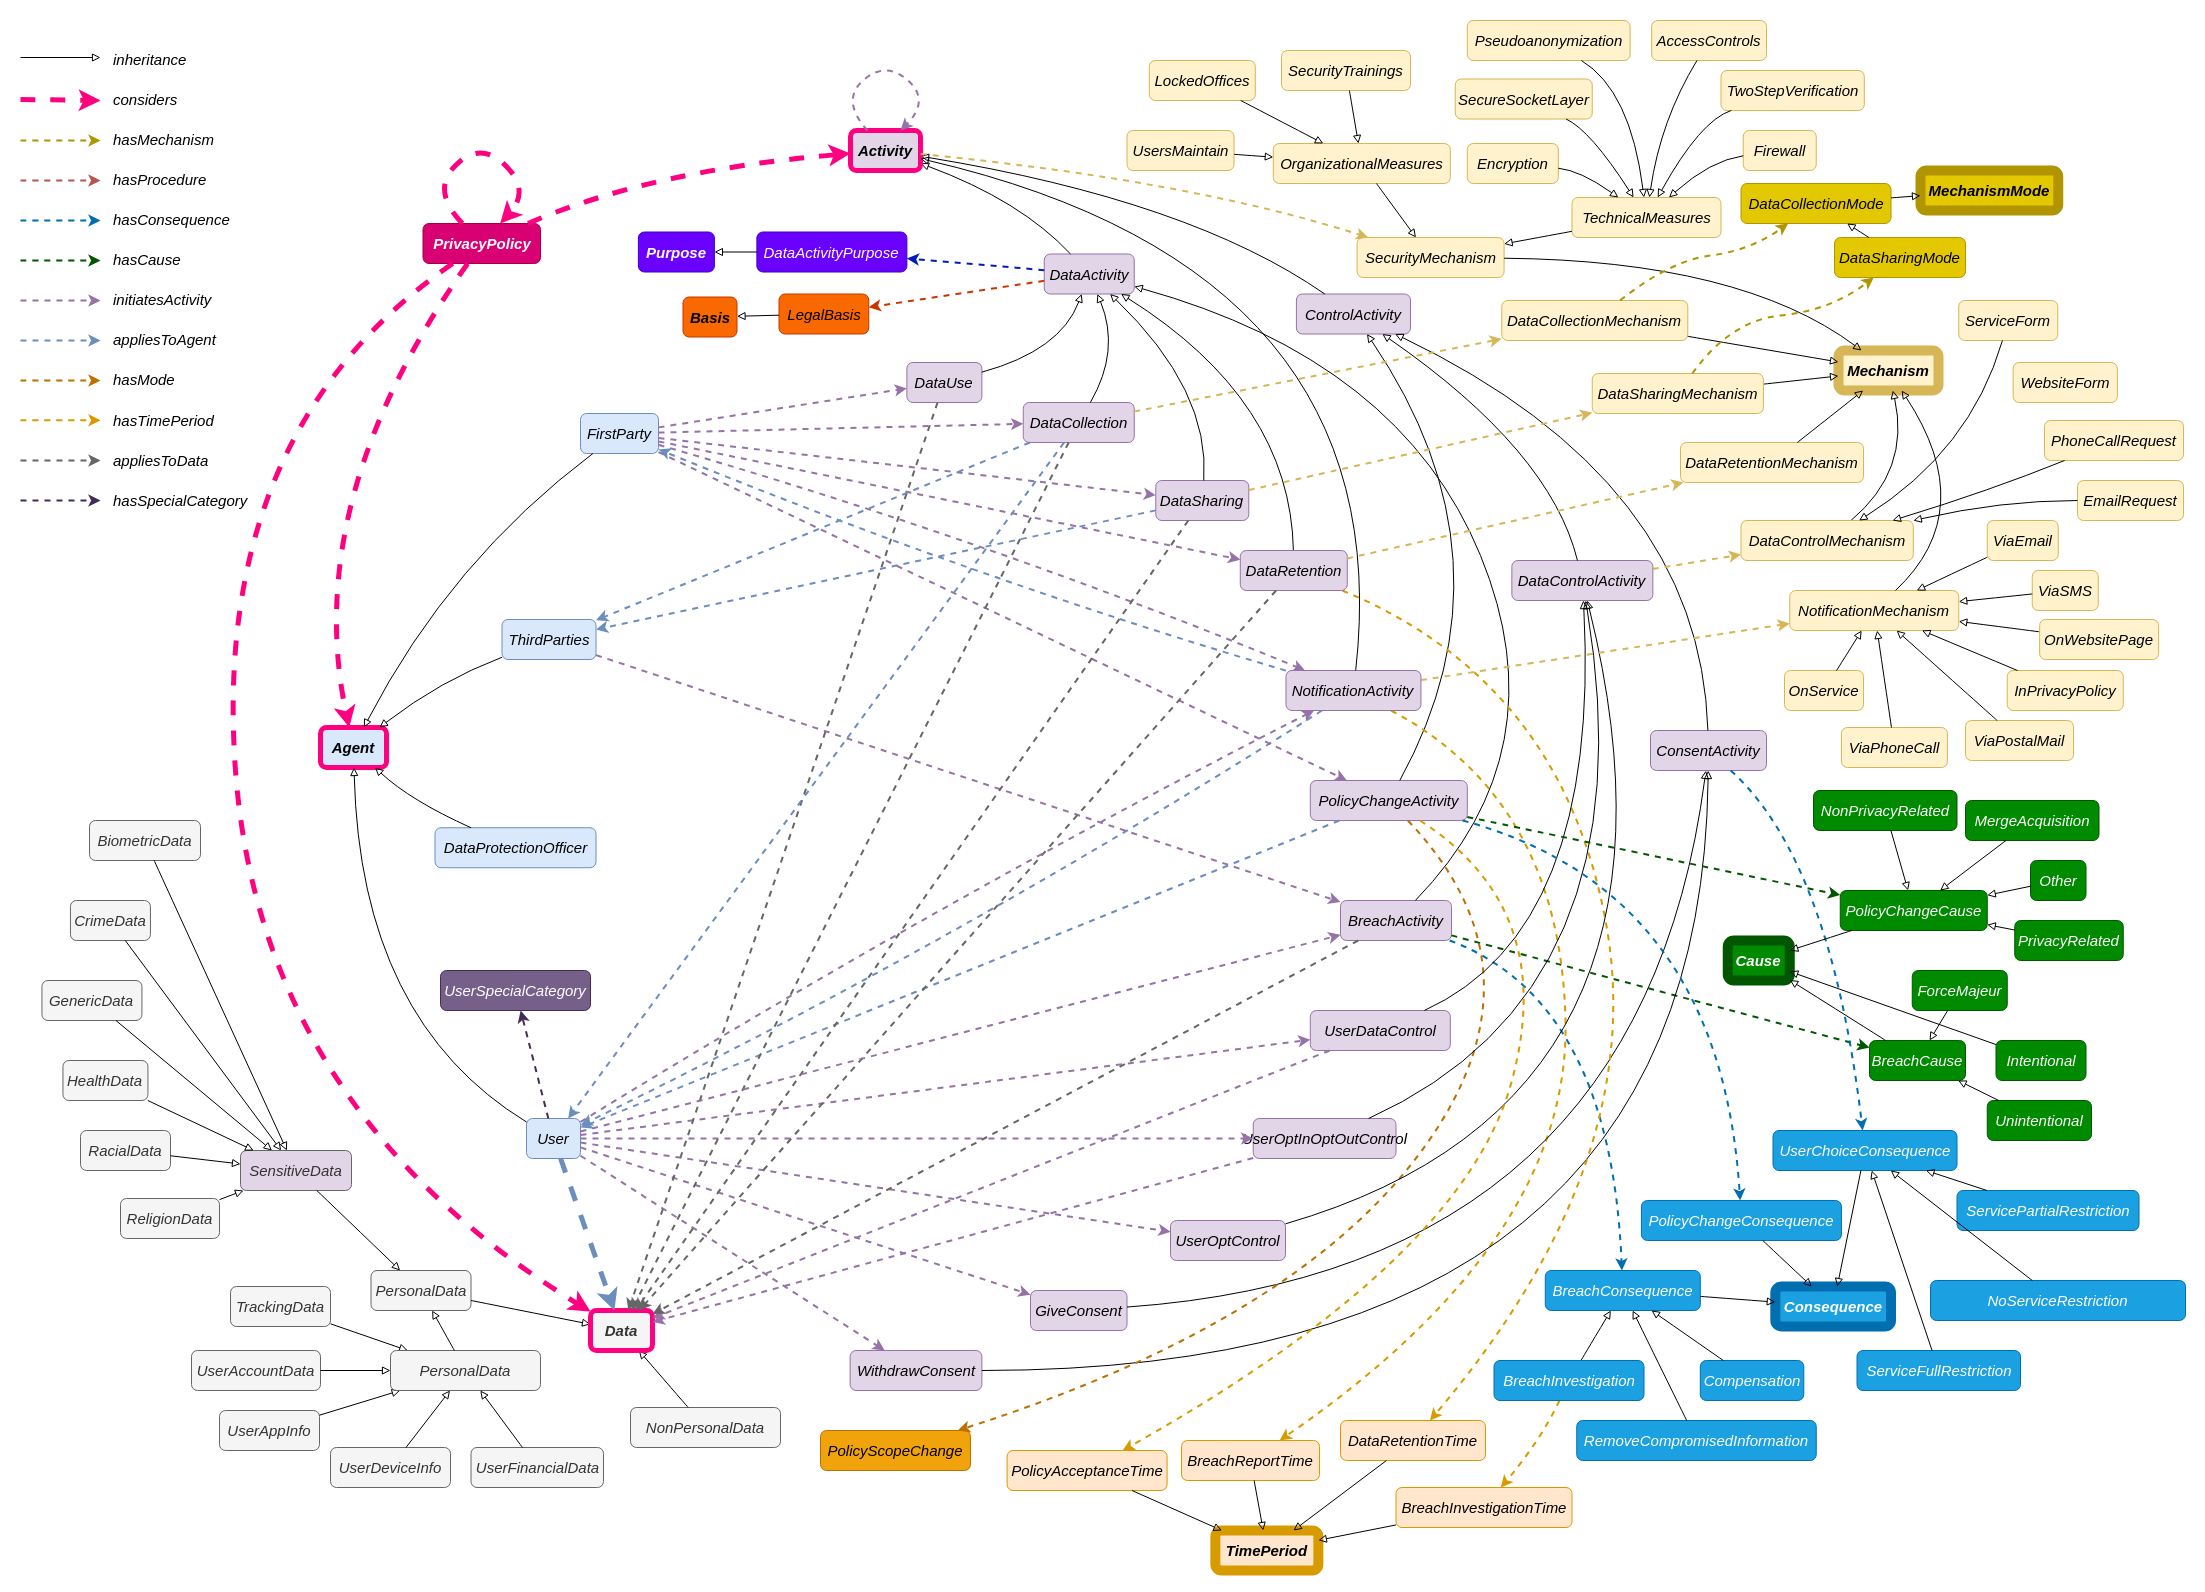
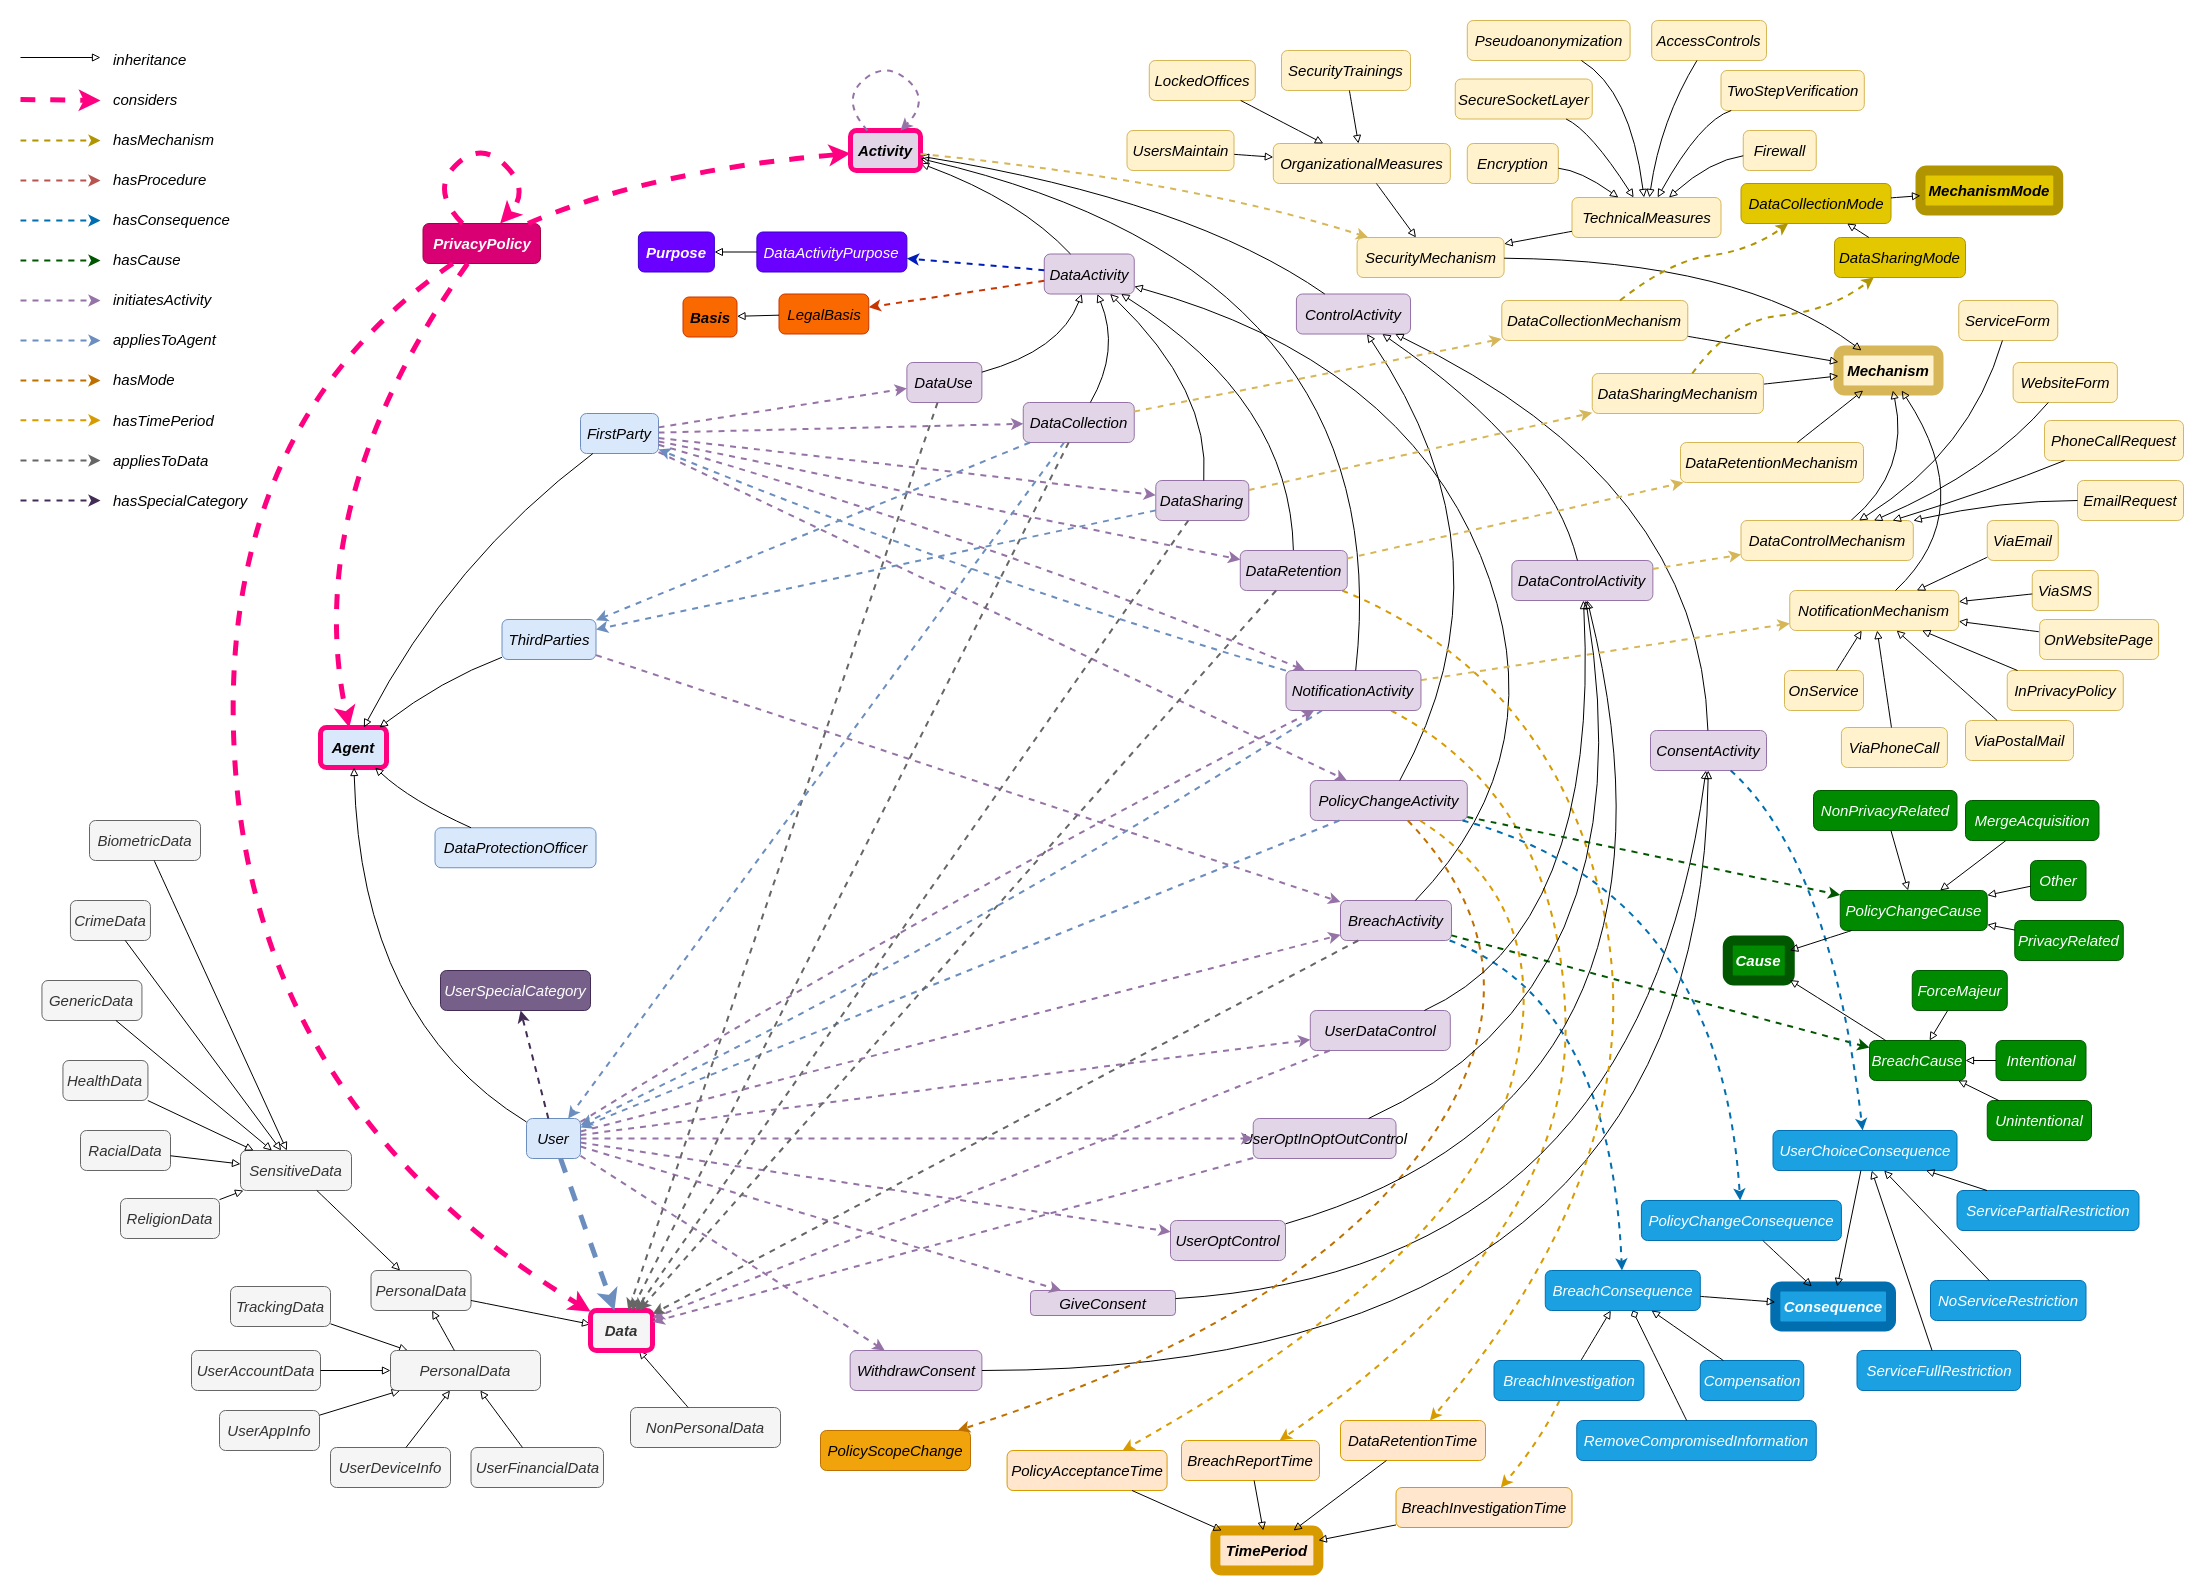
none -> (1972, 469)
(1897, 1009) -> (1985, 1061)
(296, 1171) -> (296, 1171)
(2058, 1301) -> (2008, 1301)
(1079, 1311) -> (1103, 1303)
(1637, 1319) -> (1637, 1319)
